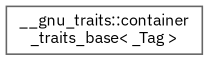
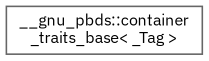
(104, 30) -> (104, 30)
